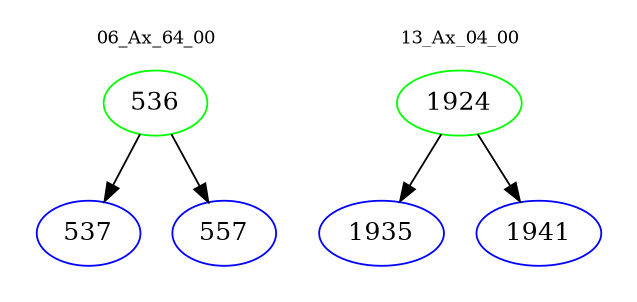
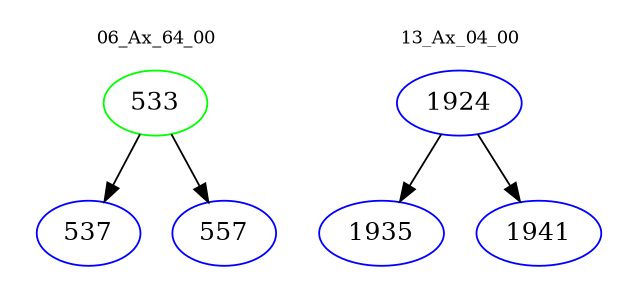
(156, 103) -> (156, 103)
(459, 103) -> (459, 103)
